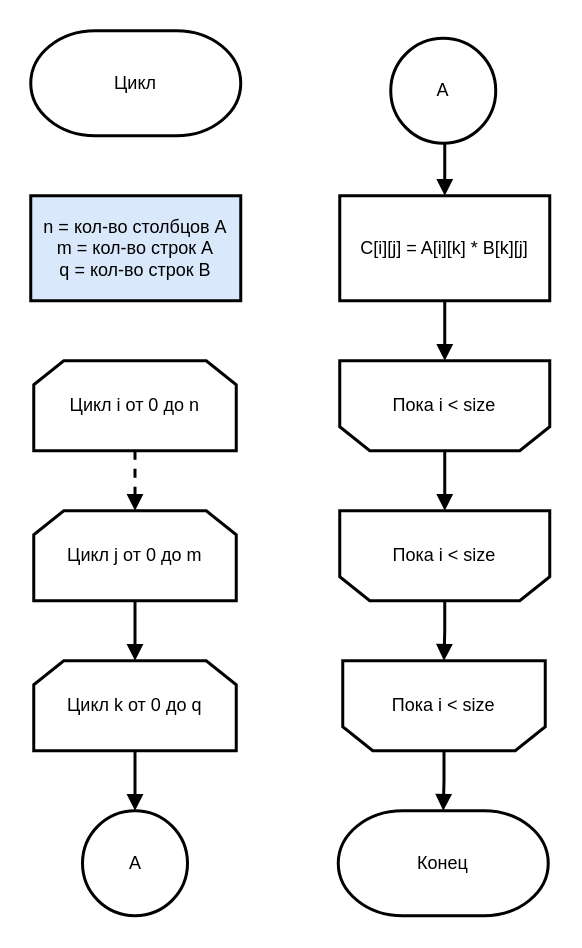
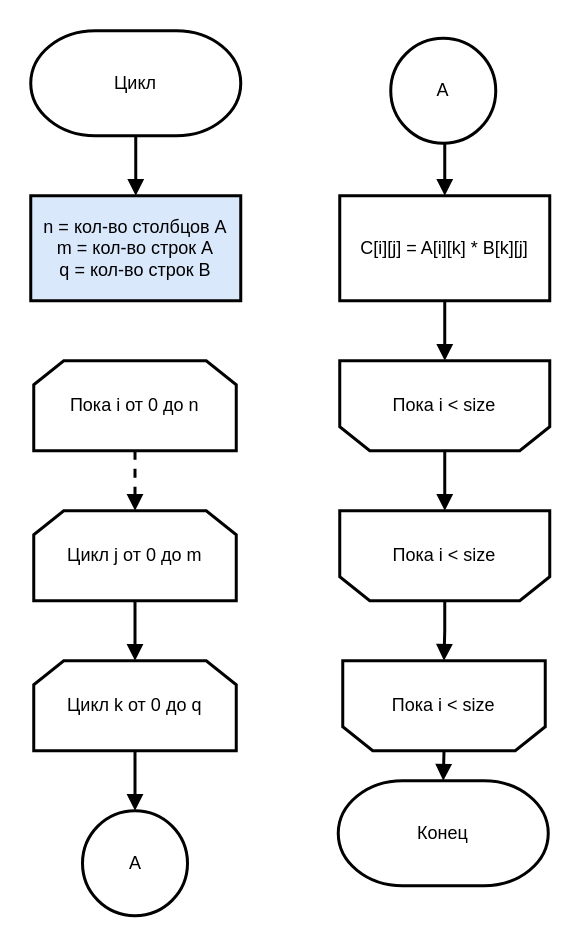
none -> (136, 158)
(135, 406) -> (135, 406)
(443, 863) -> (443, 833)
